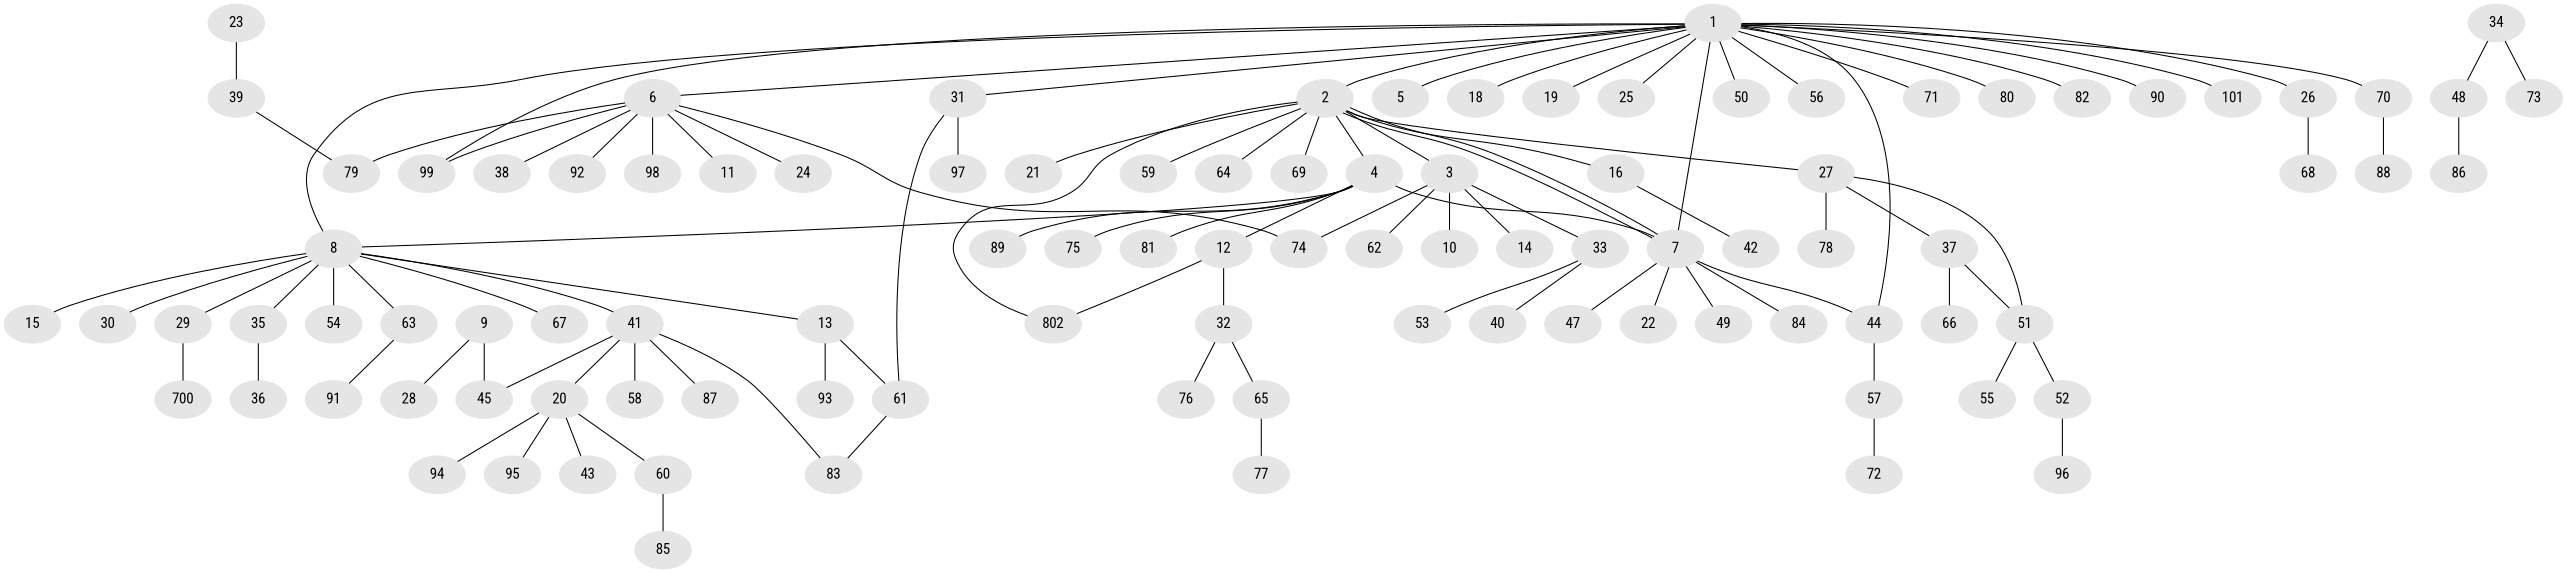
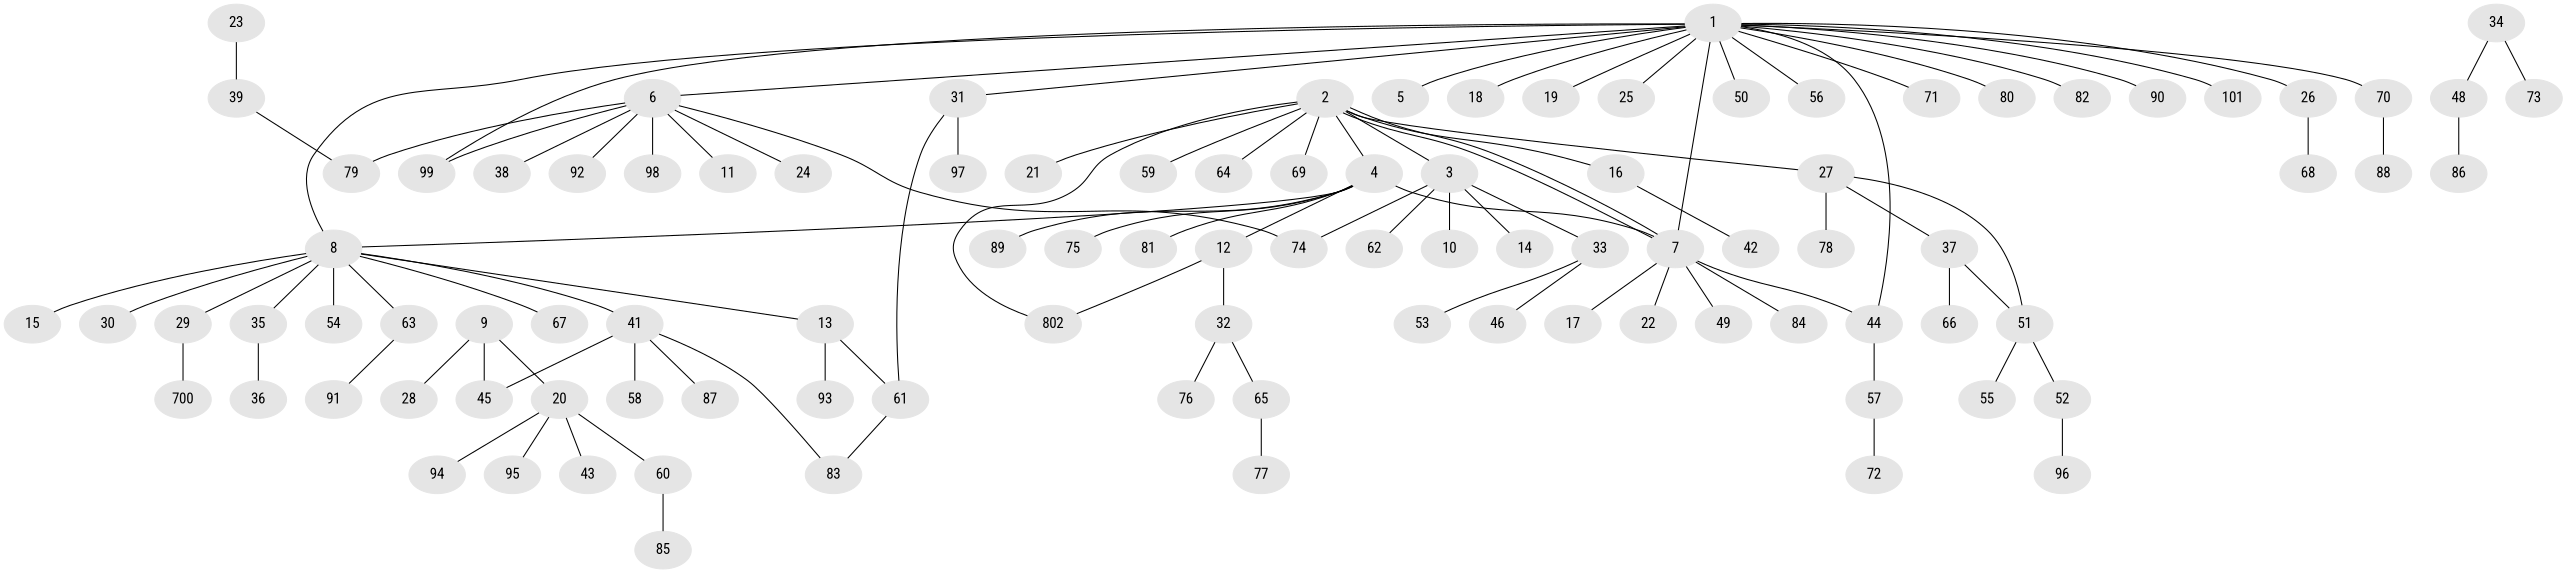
(1463, 55) -> none
(1498, 324) -> (1498, 324)
(1573, 324) -> (1573, 324)
(597, 362) -> (522, 362)
